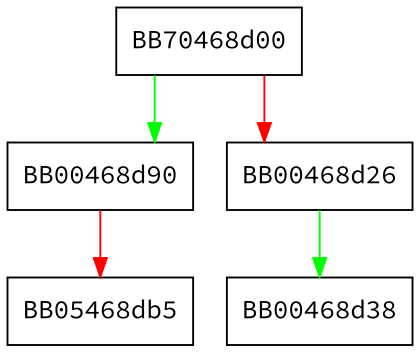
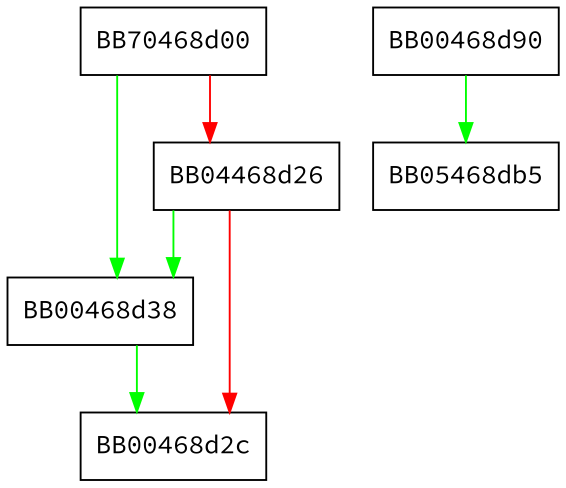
(155, 99) -> (117, 167)
(320, 176) -> (247, 176)
(100, 234) -> (466, 99)
none -> (173, 446)
